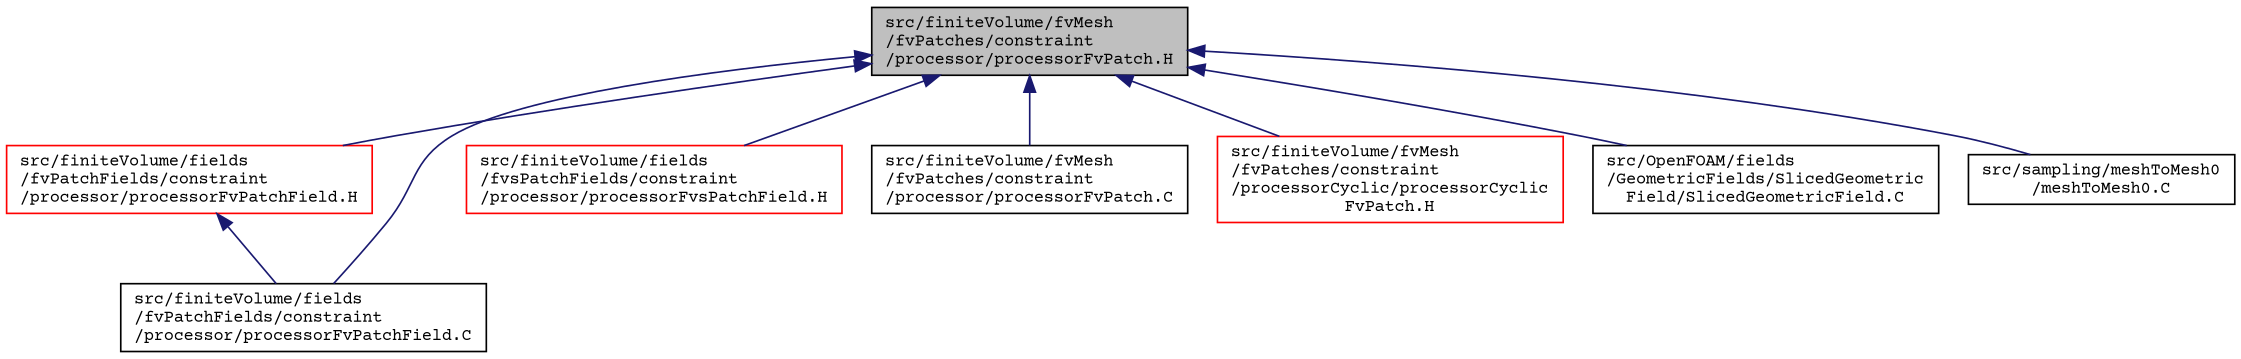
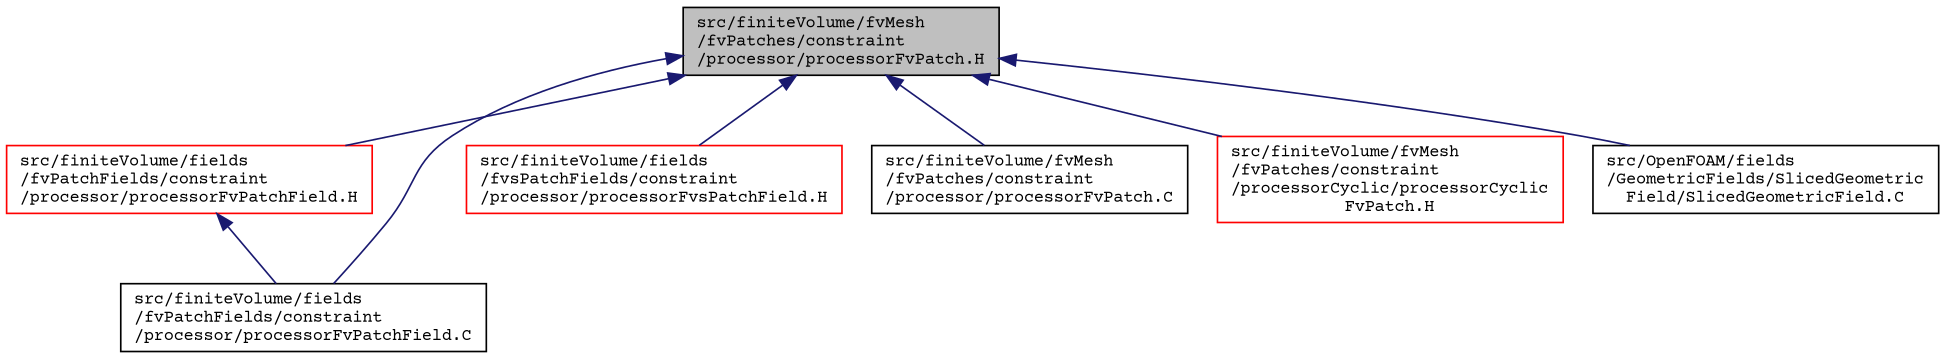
(2102, 179) -> none
